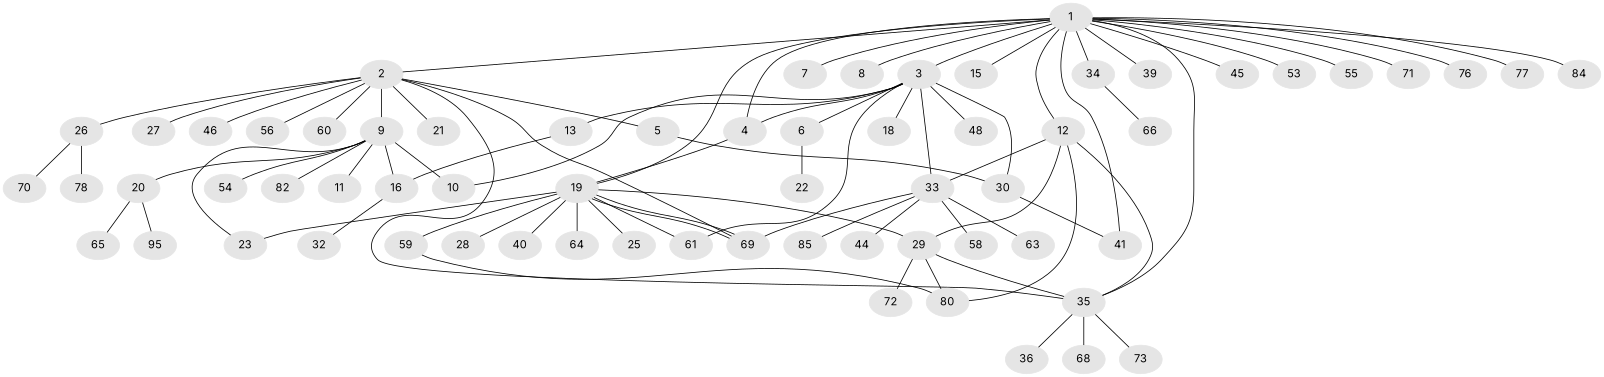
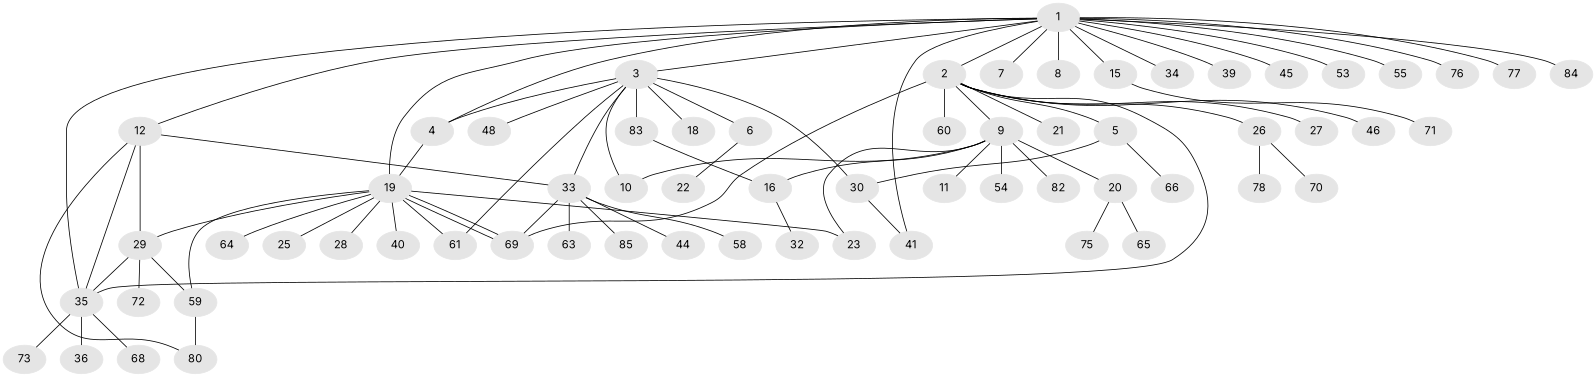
(1244, 32) -> (1302, 103)
(1122, 103) -> (1144, 160)
(268, 131) -> none
(571, 131) -> (636, 131)
(155, 245) -> (1087, 245)
(933, 274) -> (168, 274)
